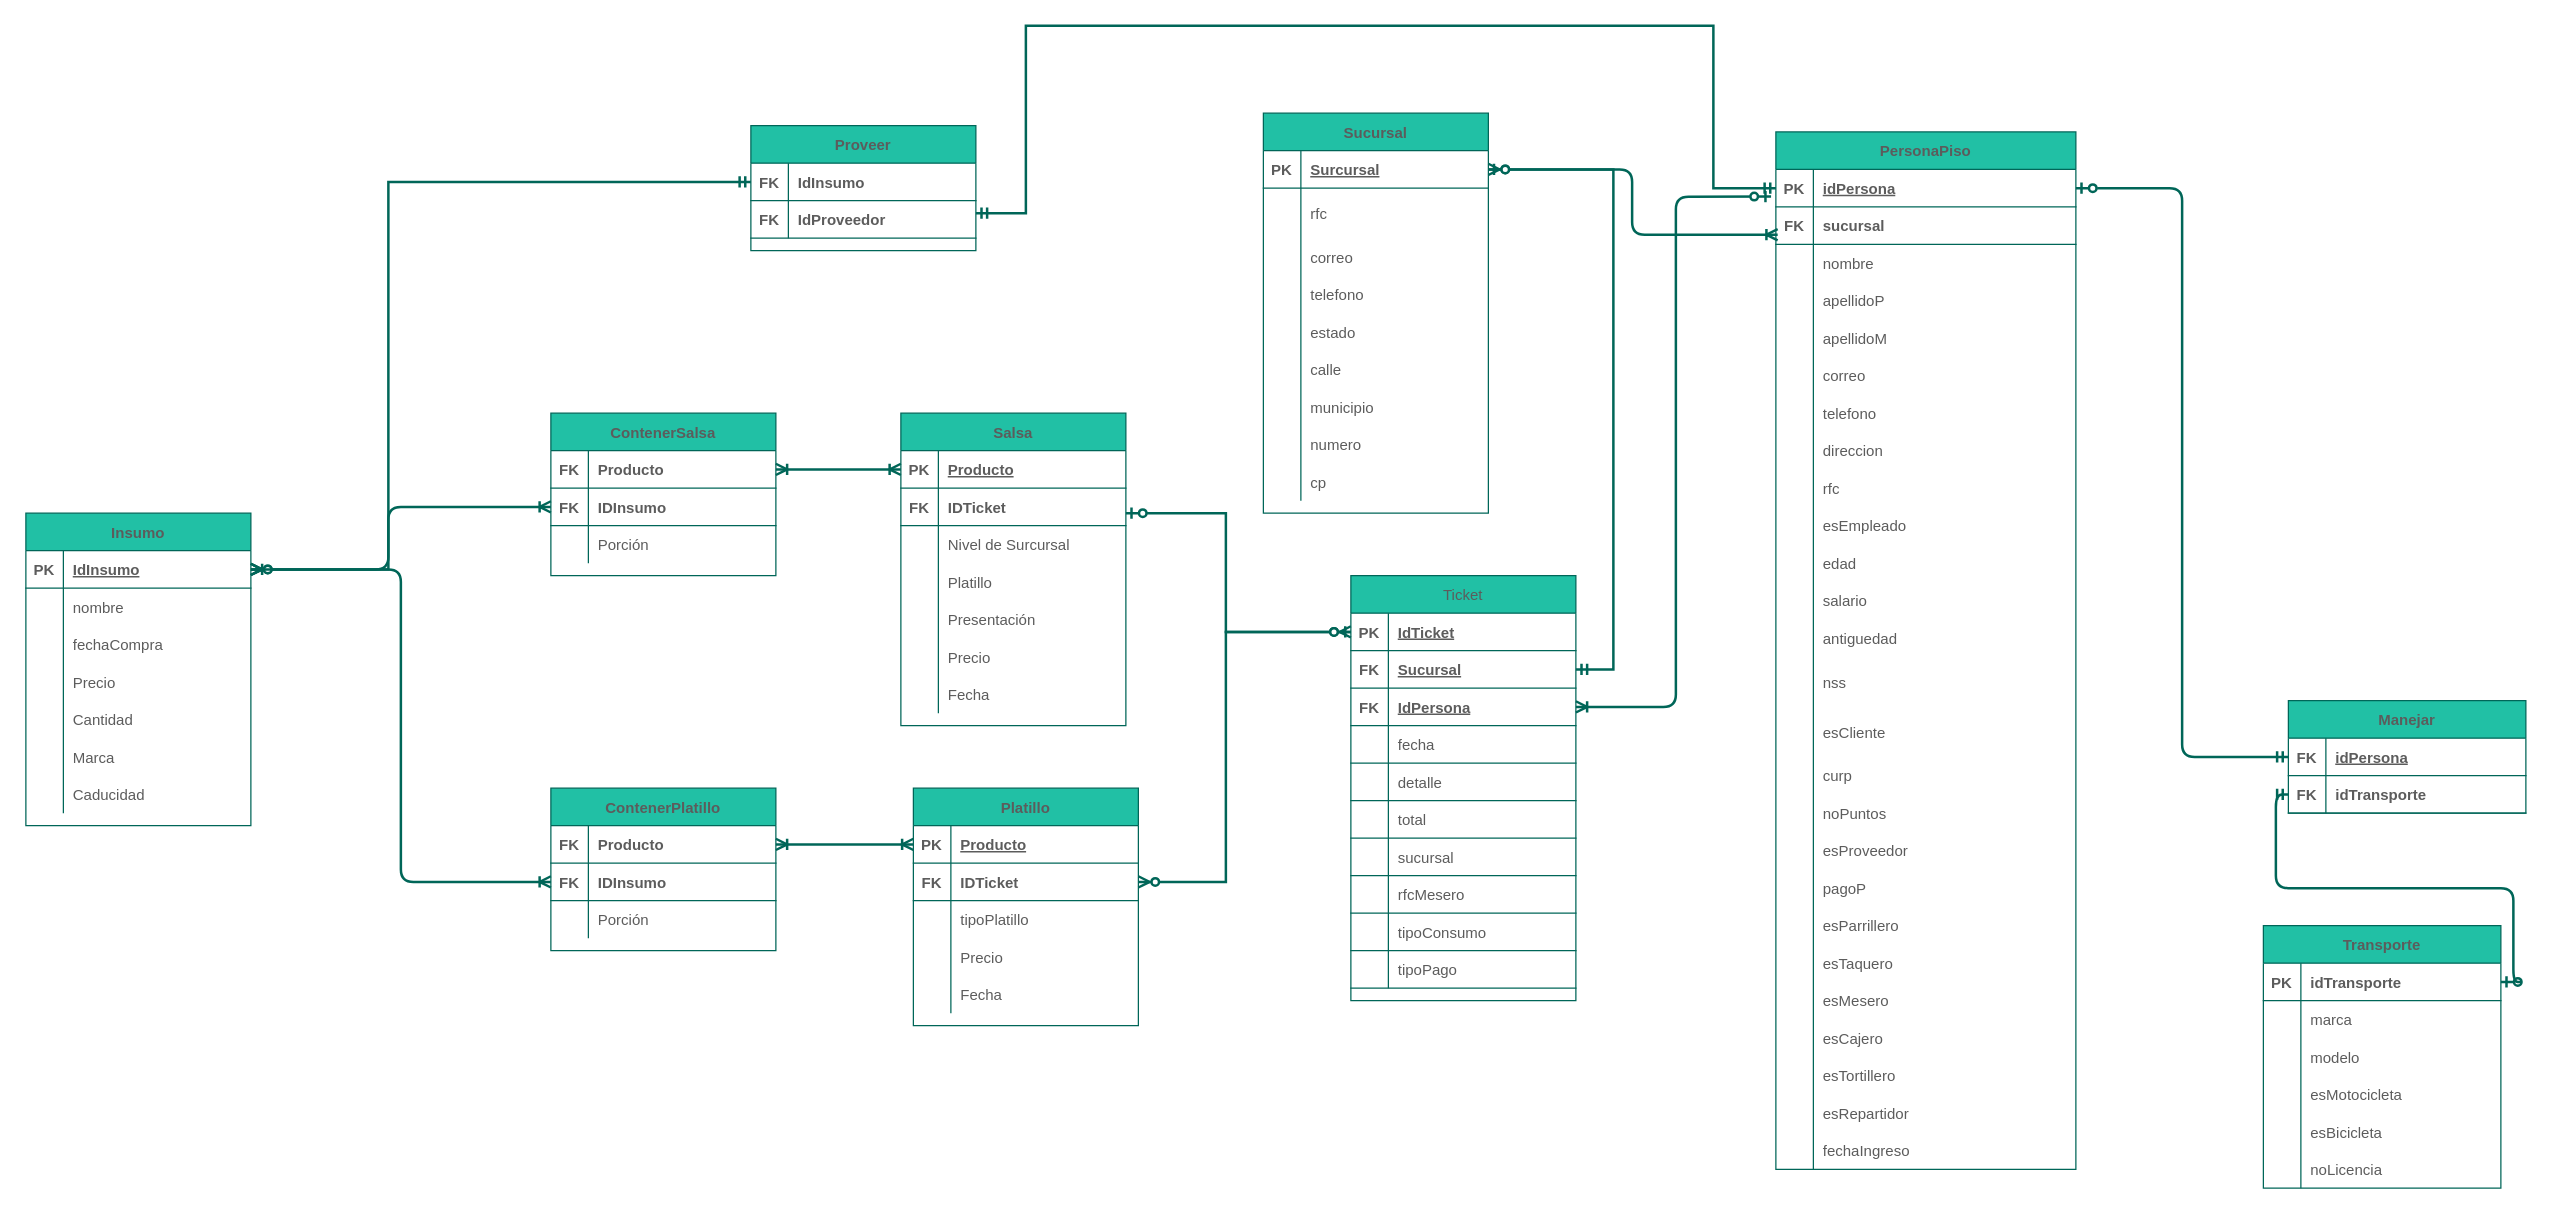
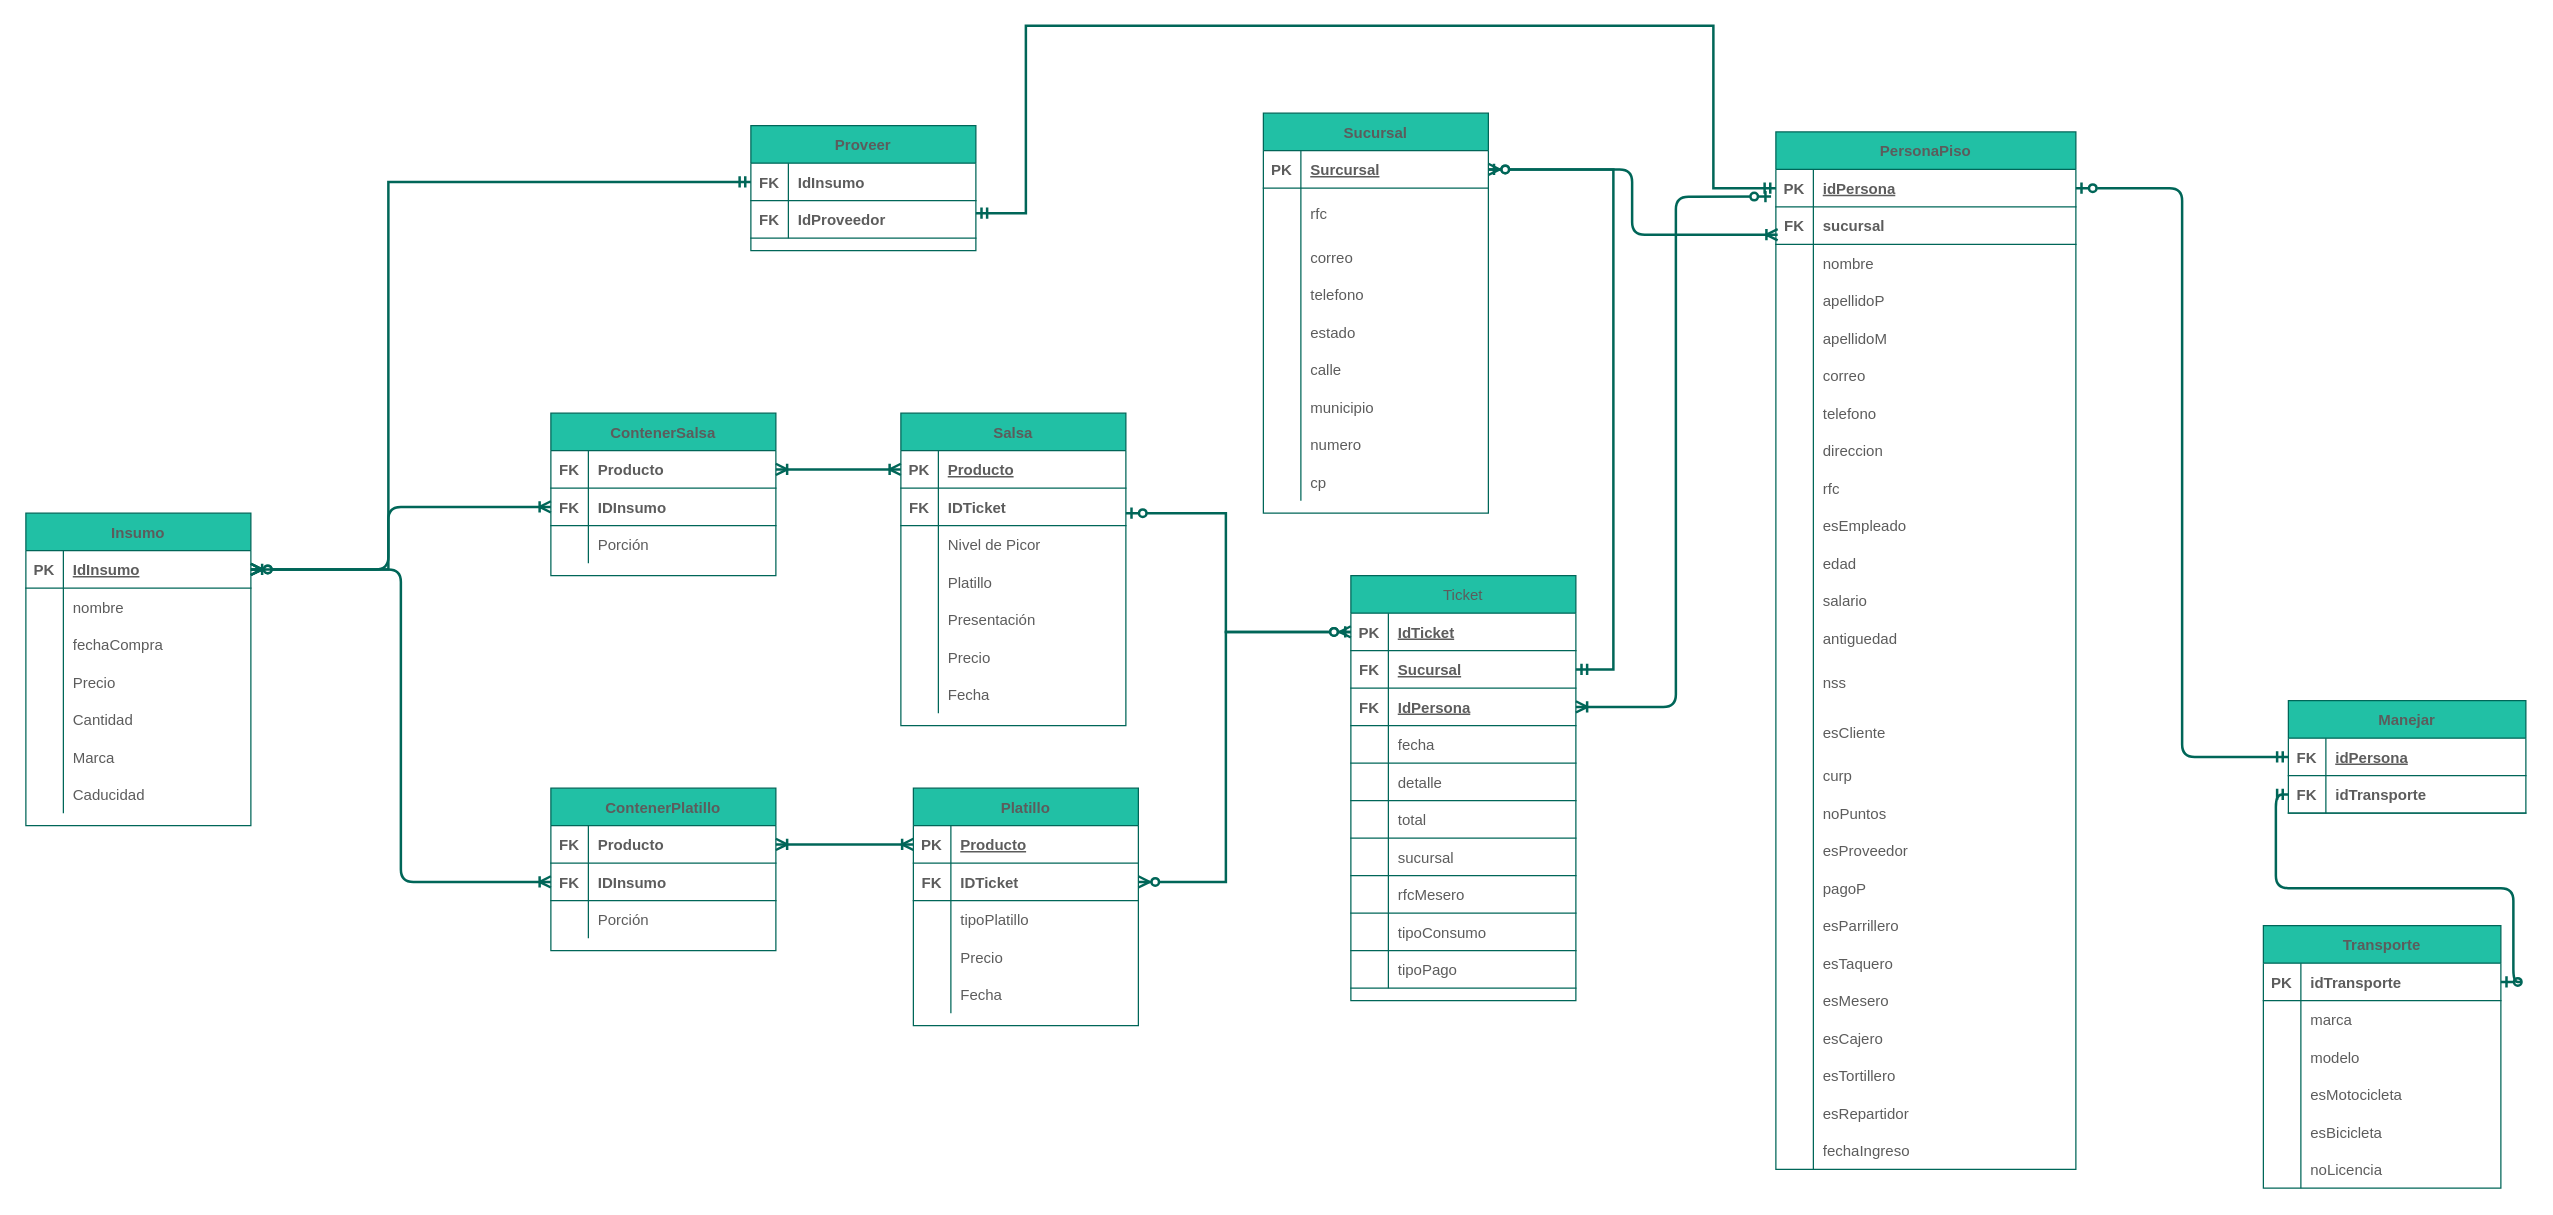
(1013, 545) -> (997, 545)
